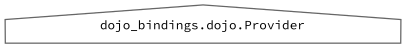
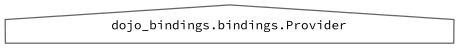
(203, 26) -> (230, 26)
